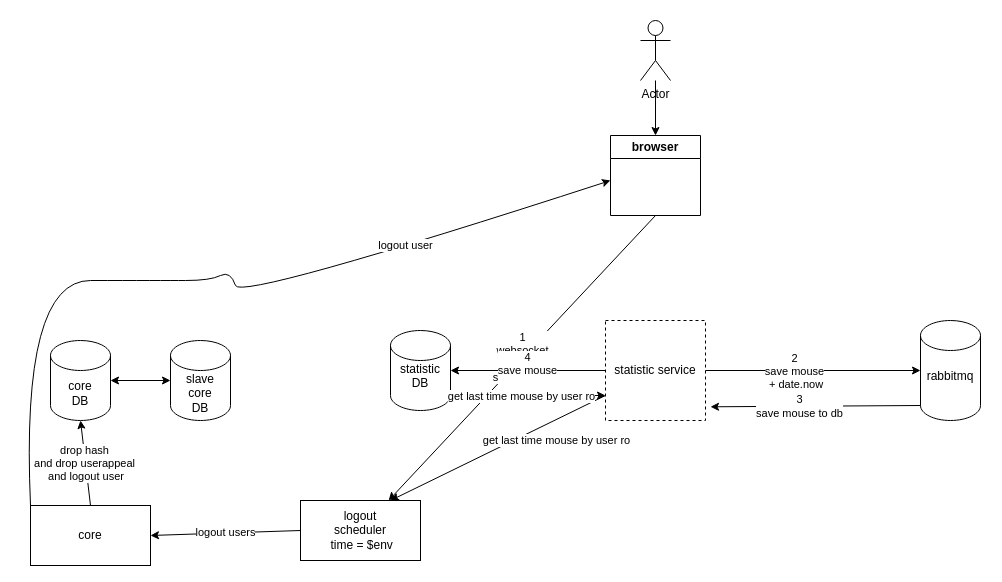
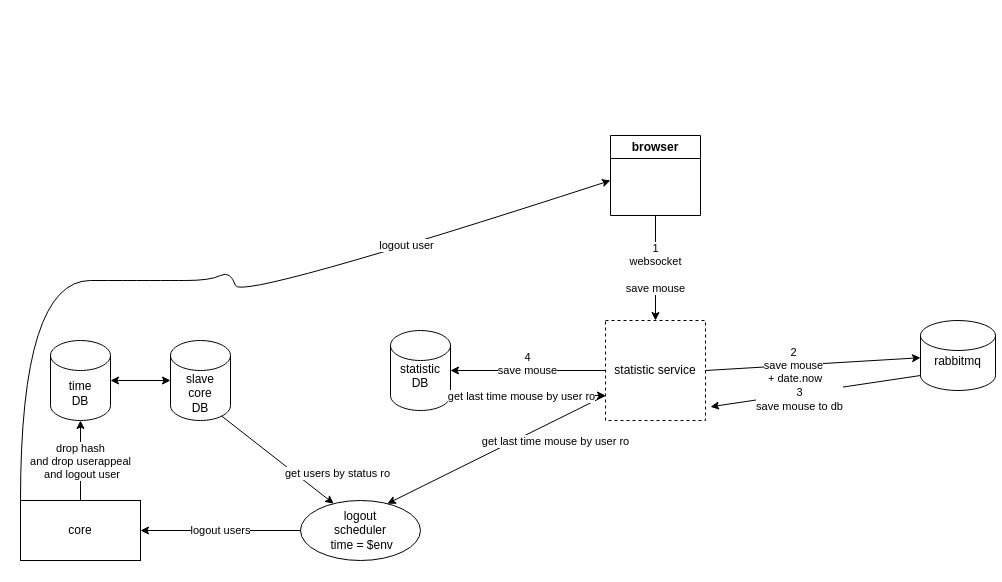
(656, 51) -> none
(656, 105) -> none
(600, 275) -> (656, 241)
(951, 371) -> (958, 356)
(81, 394) -> (81, 394)
none -> (275, 458)
(361, 531) -> (361, 531)
(91, 536) -> (81, 531)
